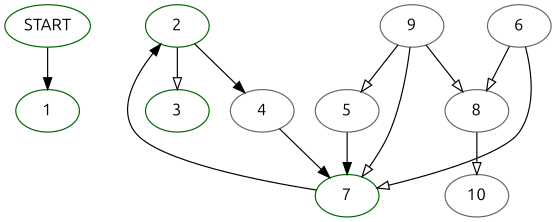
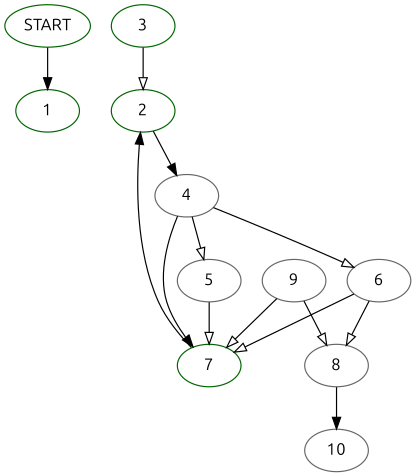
(177, 63) -> (143, 63)
(383, 64) -> (196, 232)
(347, 148) -> (209, 317)
(477, 148) -> (337, 402)
none -> (278, 234)
